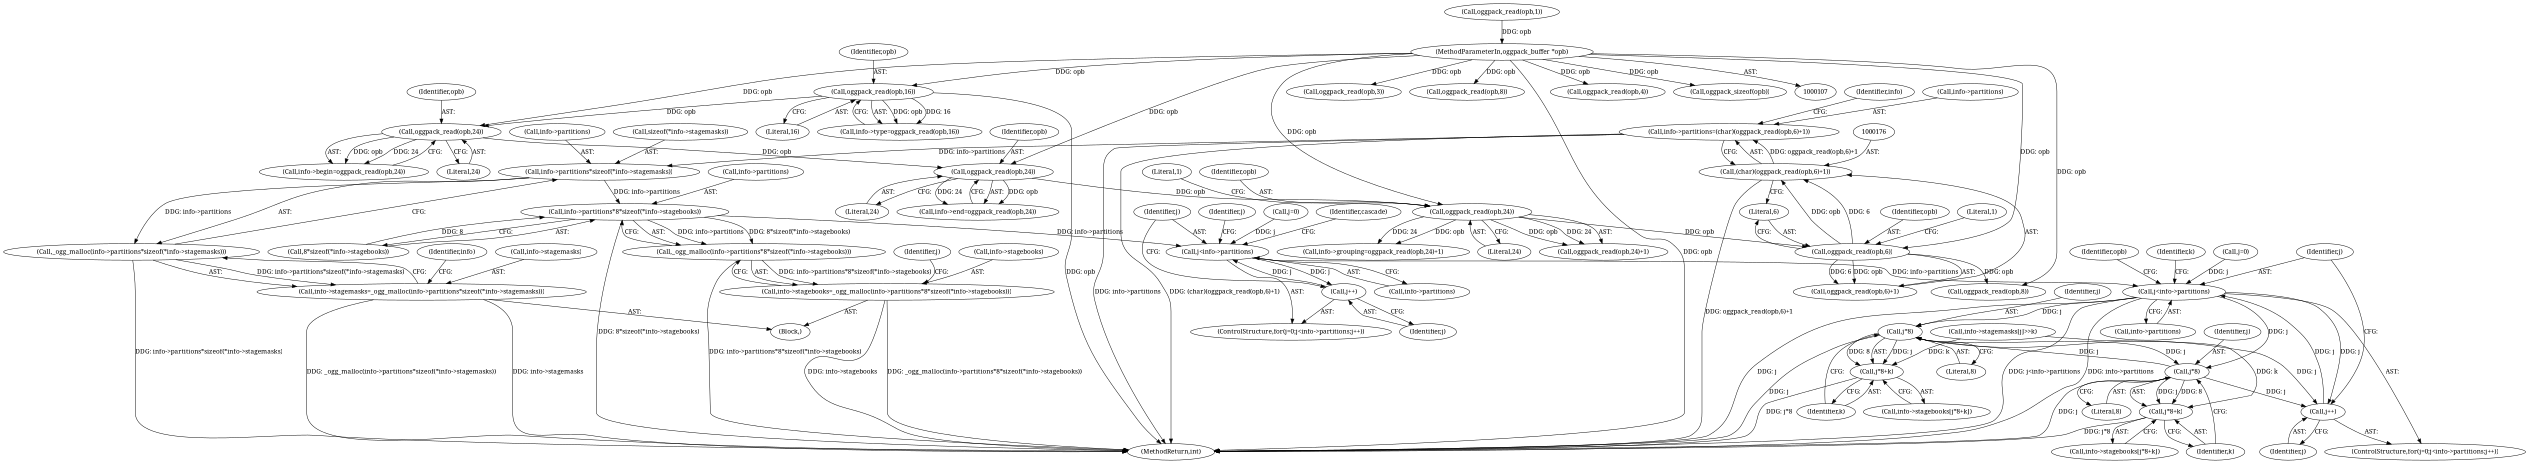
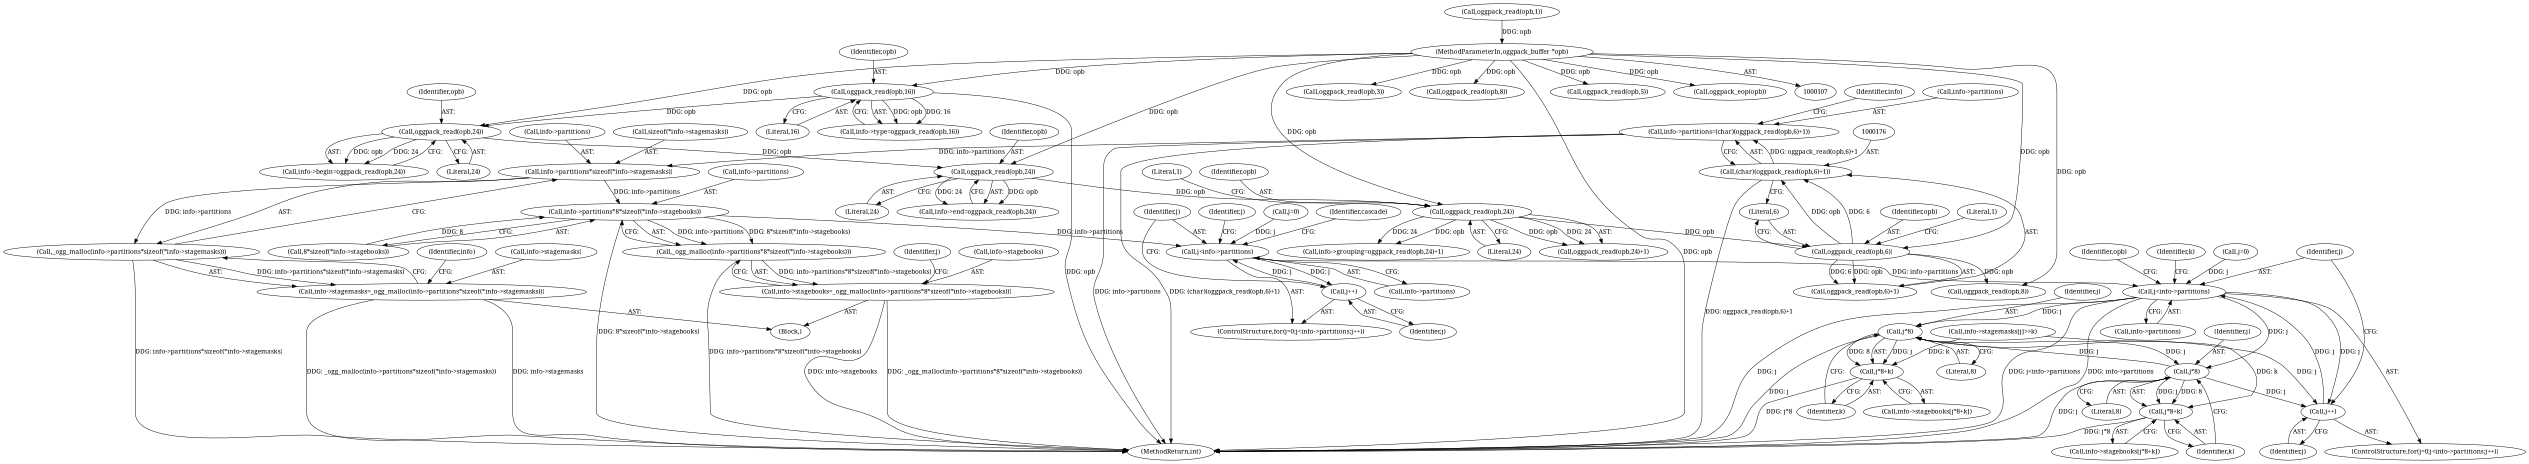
(1608, 92) -> (1608, 92)
(1730, 92) -> (1730, 92)
